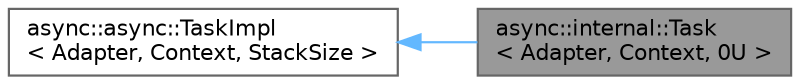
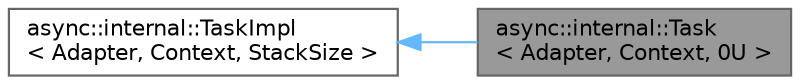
(203, 42) -> (203, 42)
